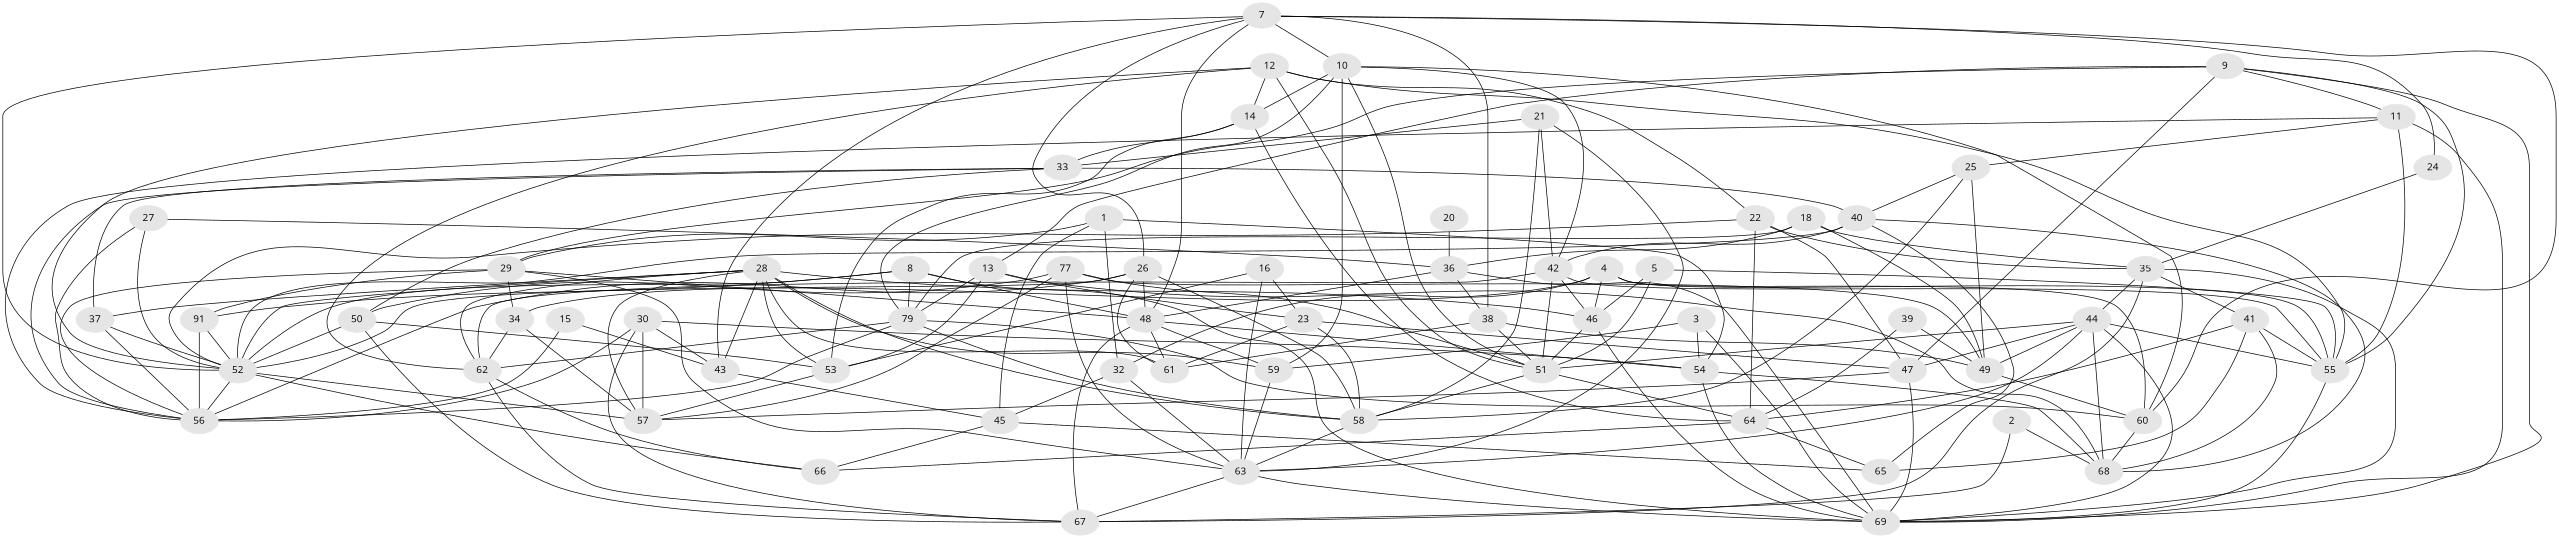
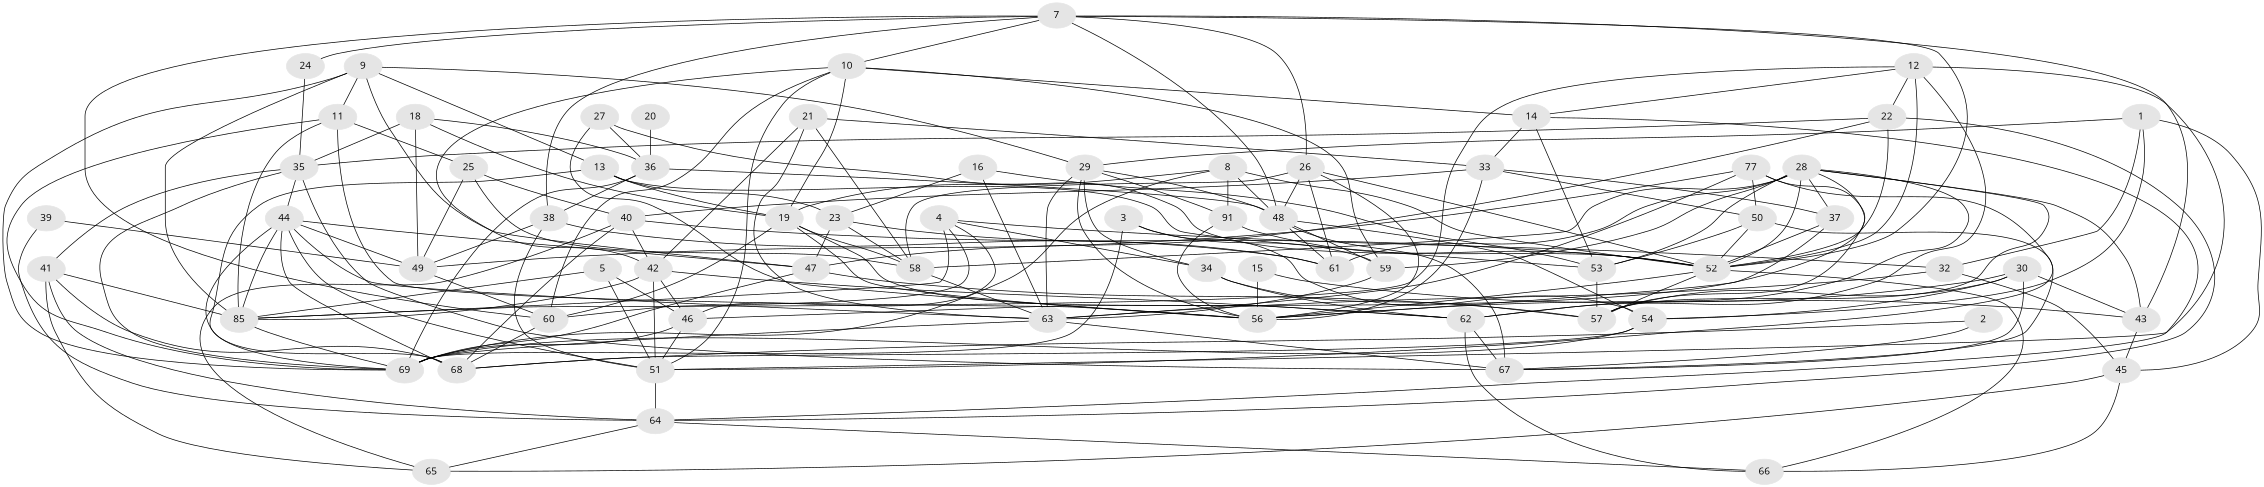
(908, 320) -> (784, 218)
(2330, 370) -> (239, 320)
(1476, 389) -> none
